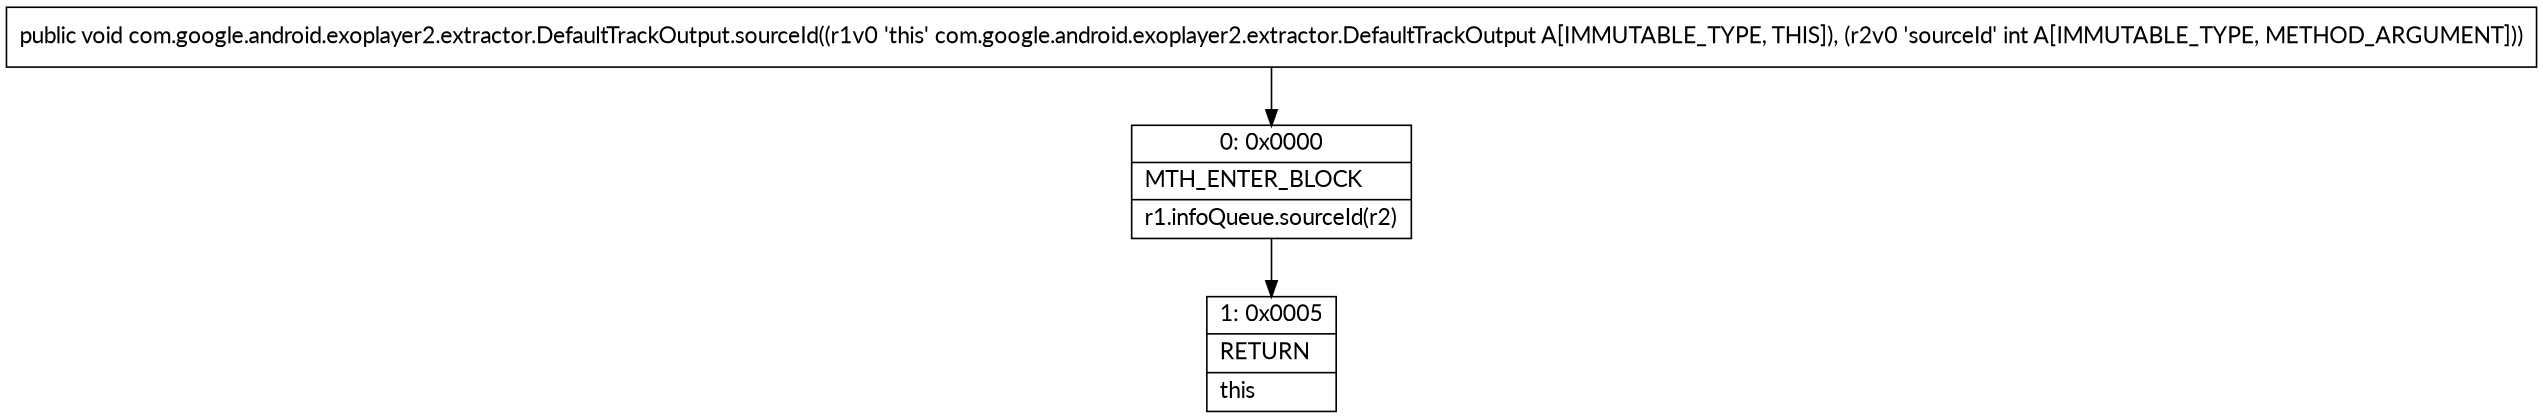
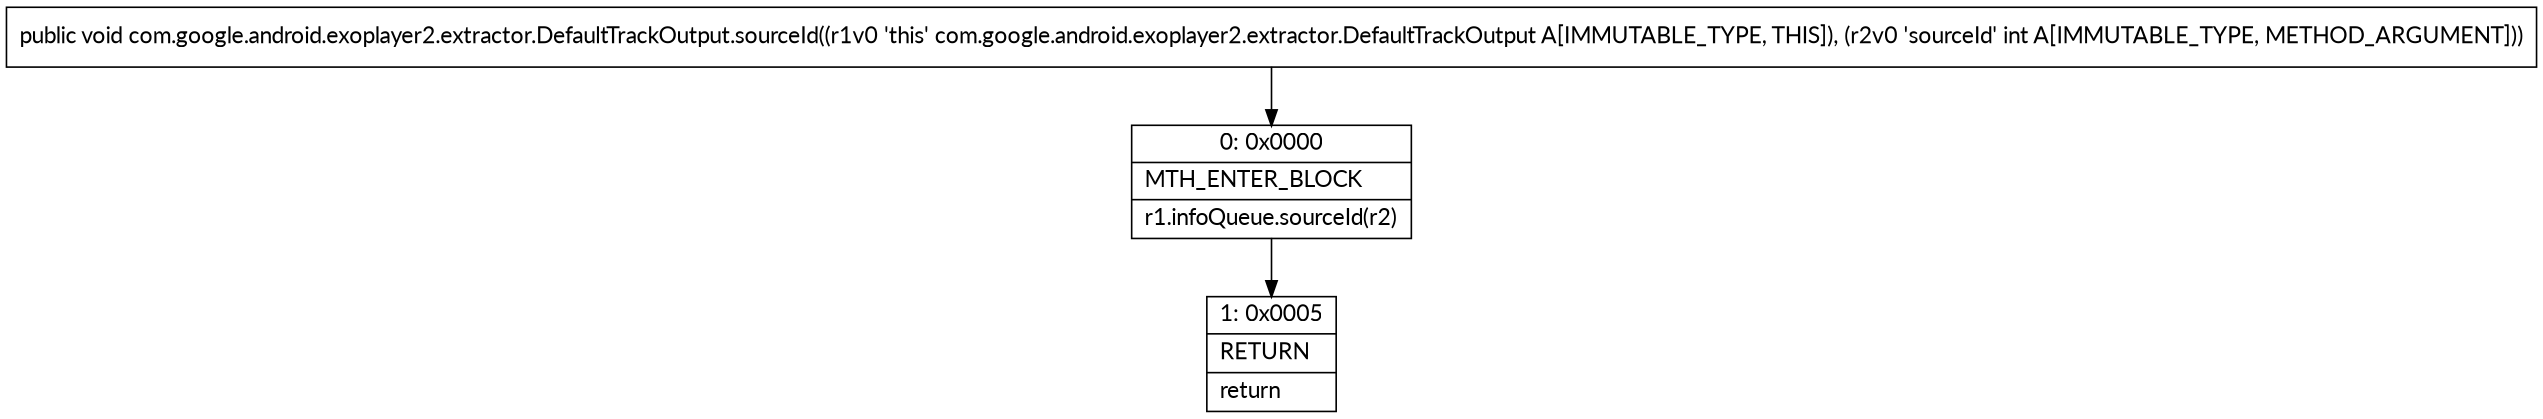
(1238, 391) -> (1250, 391)
